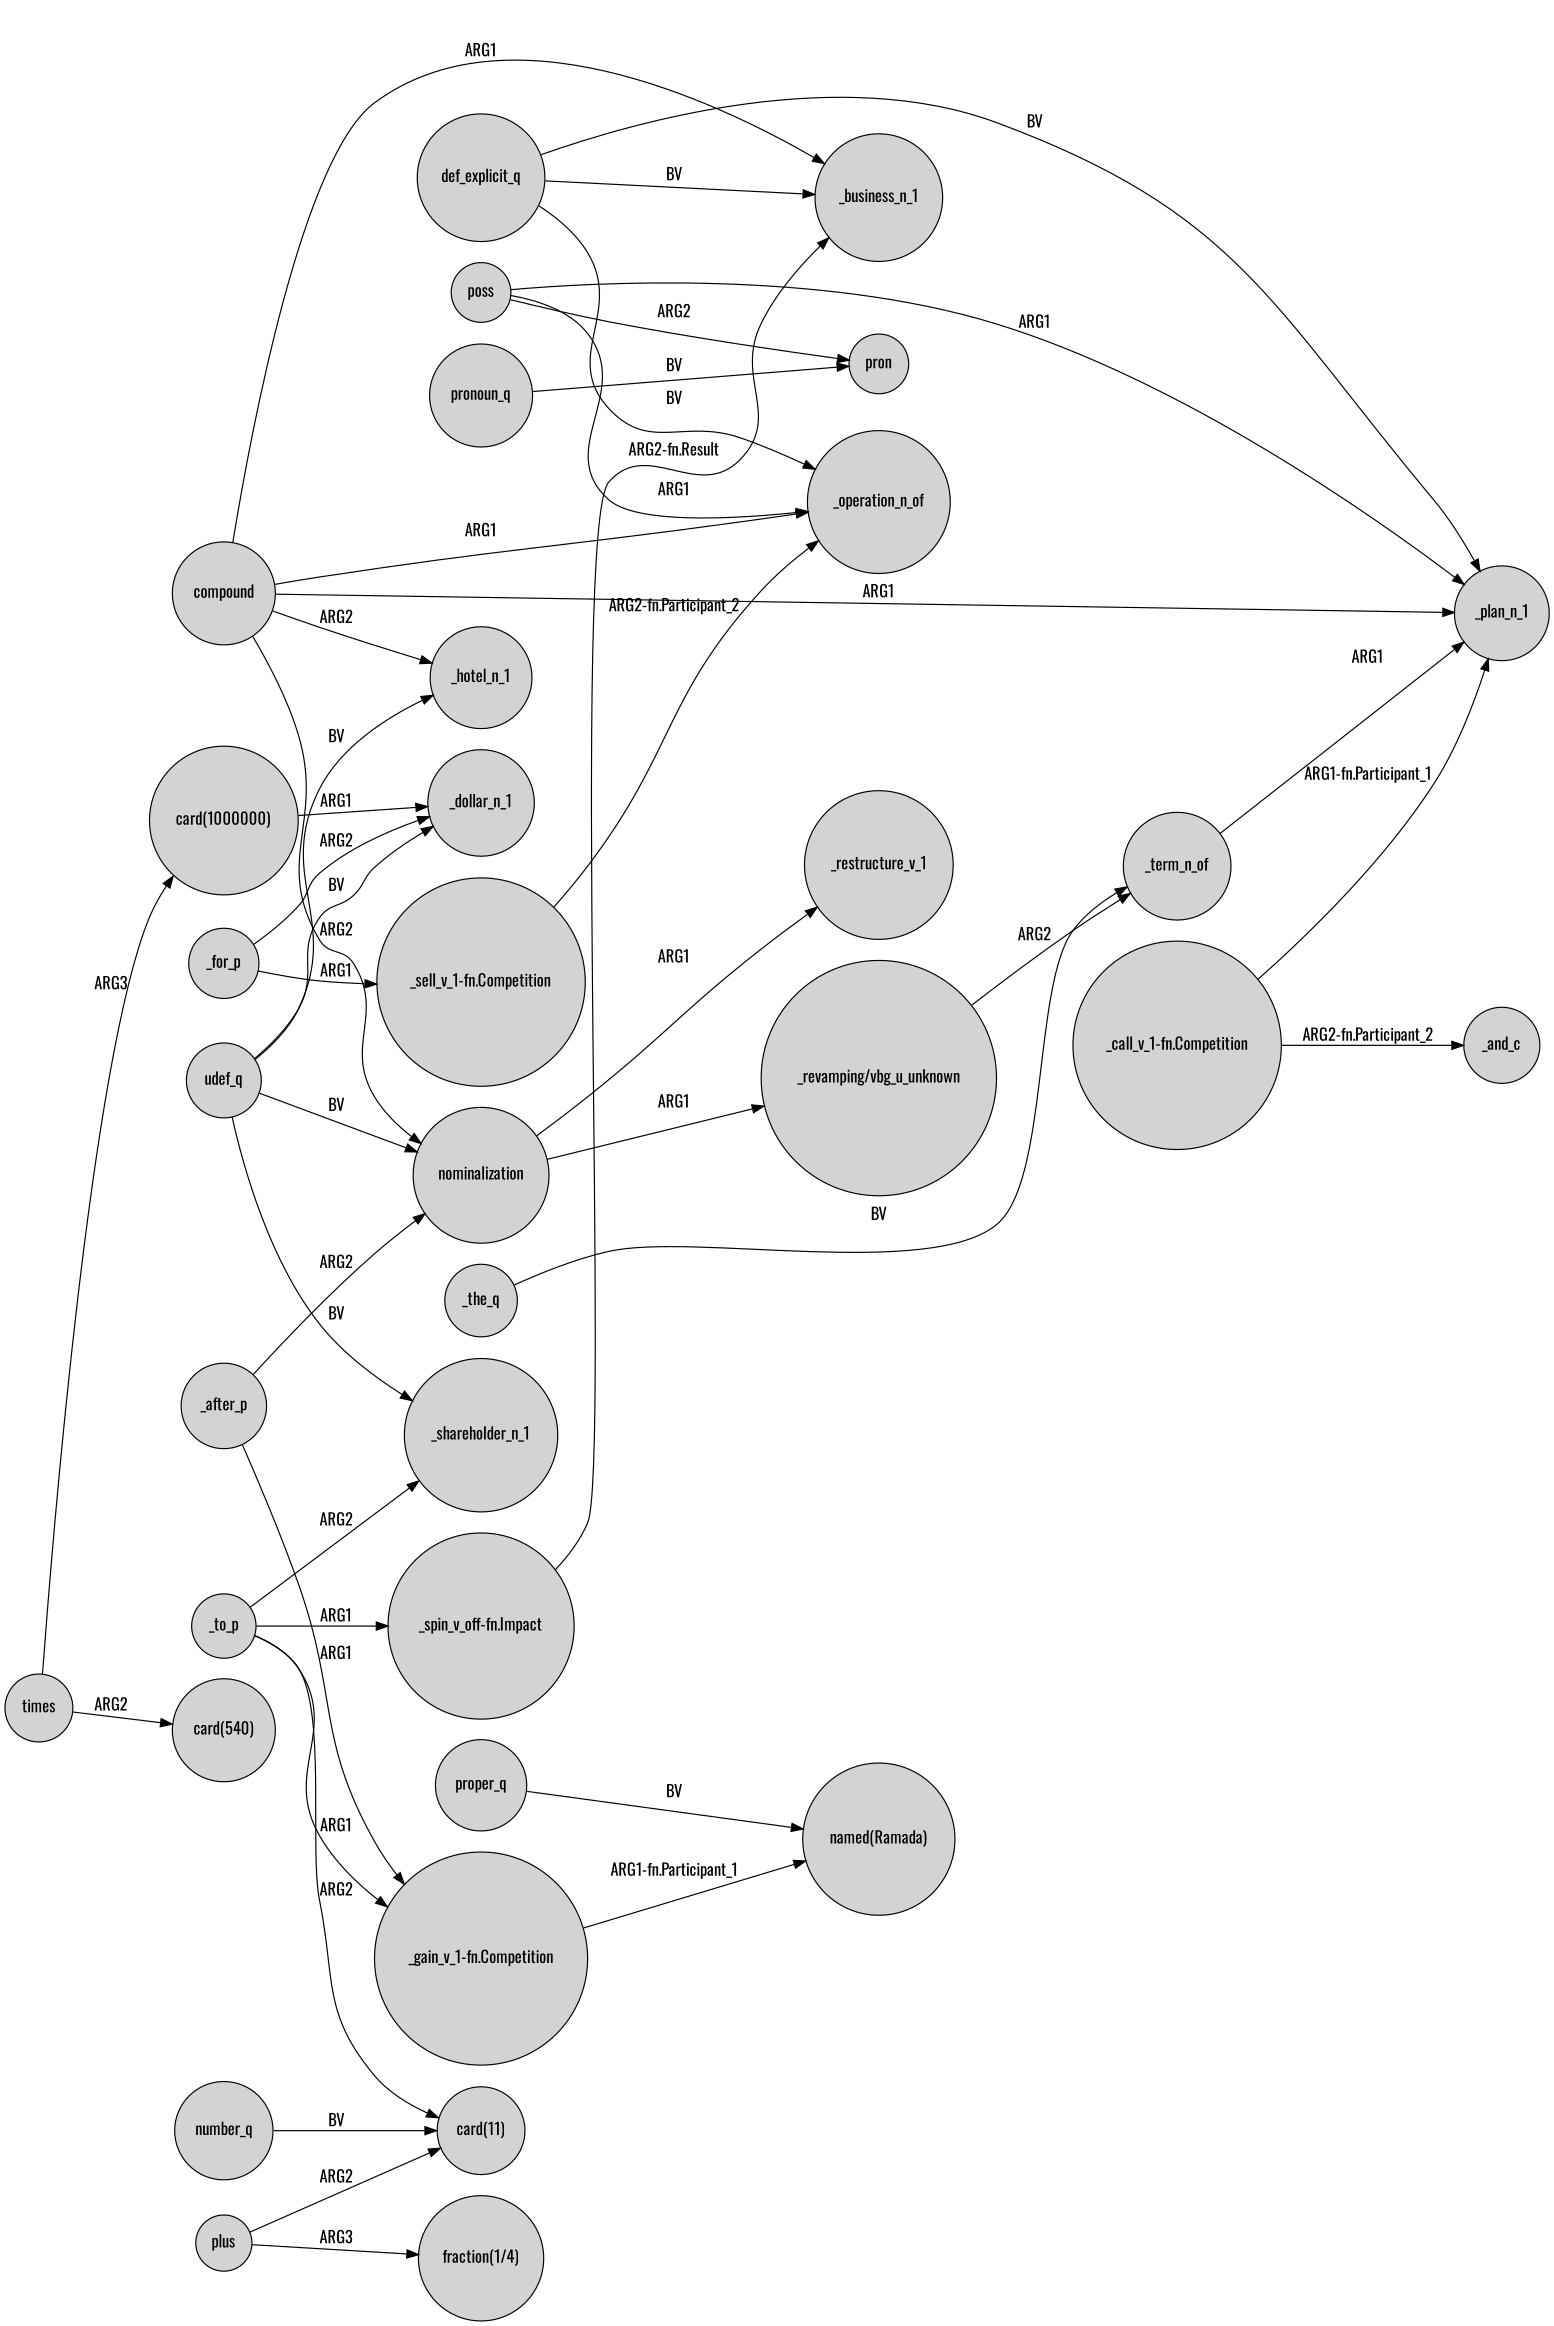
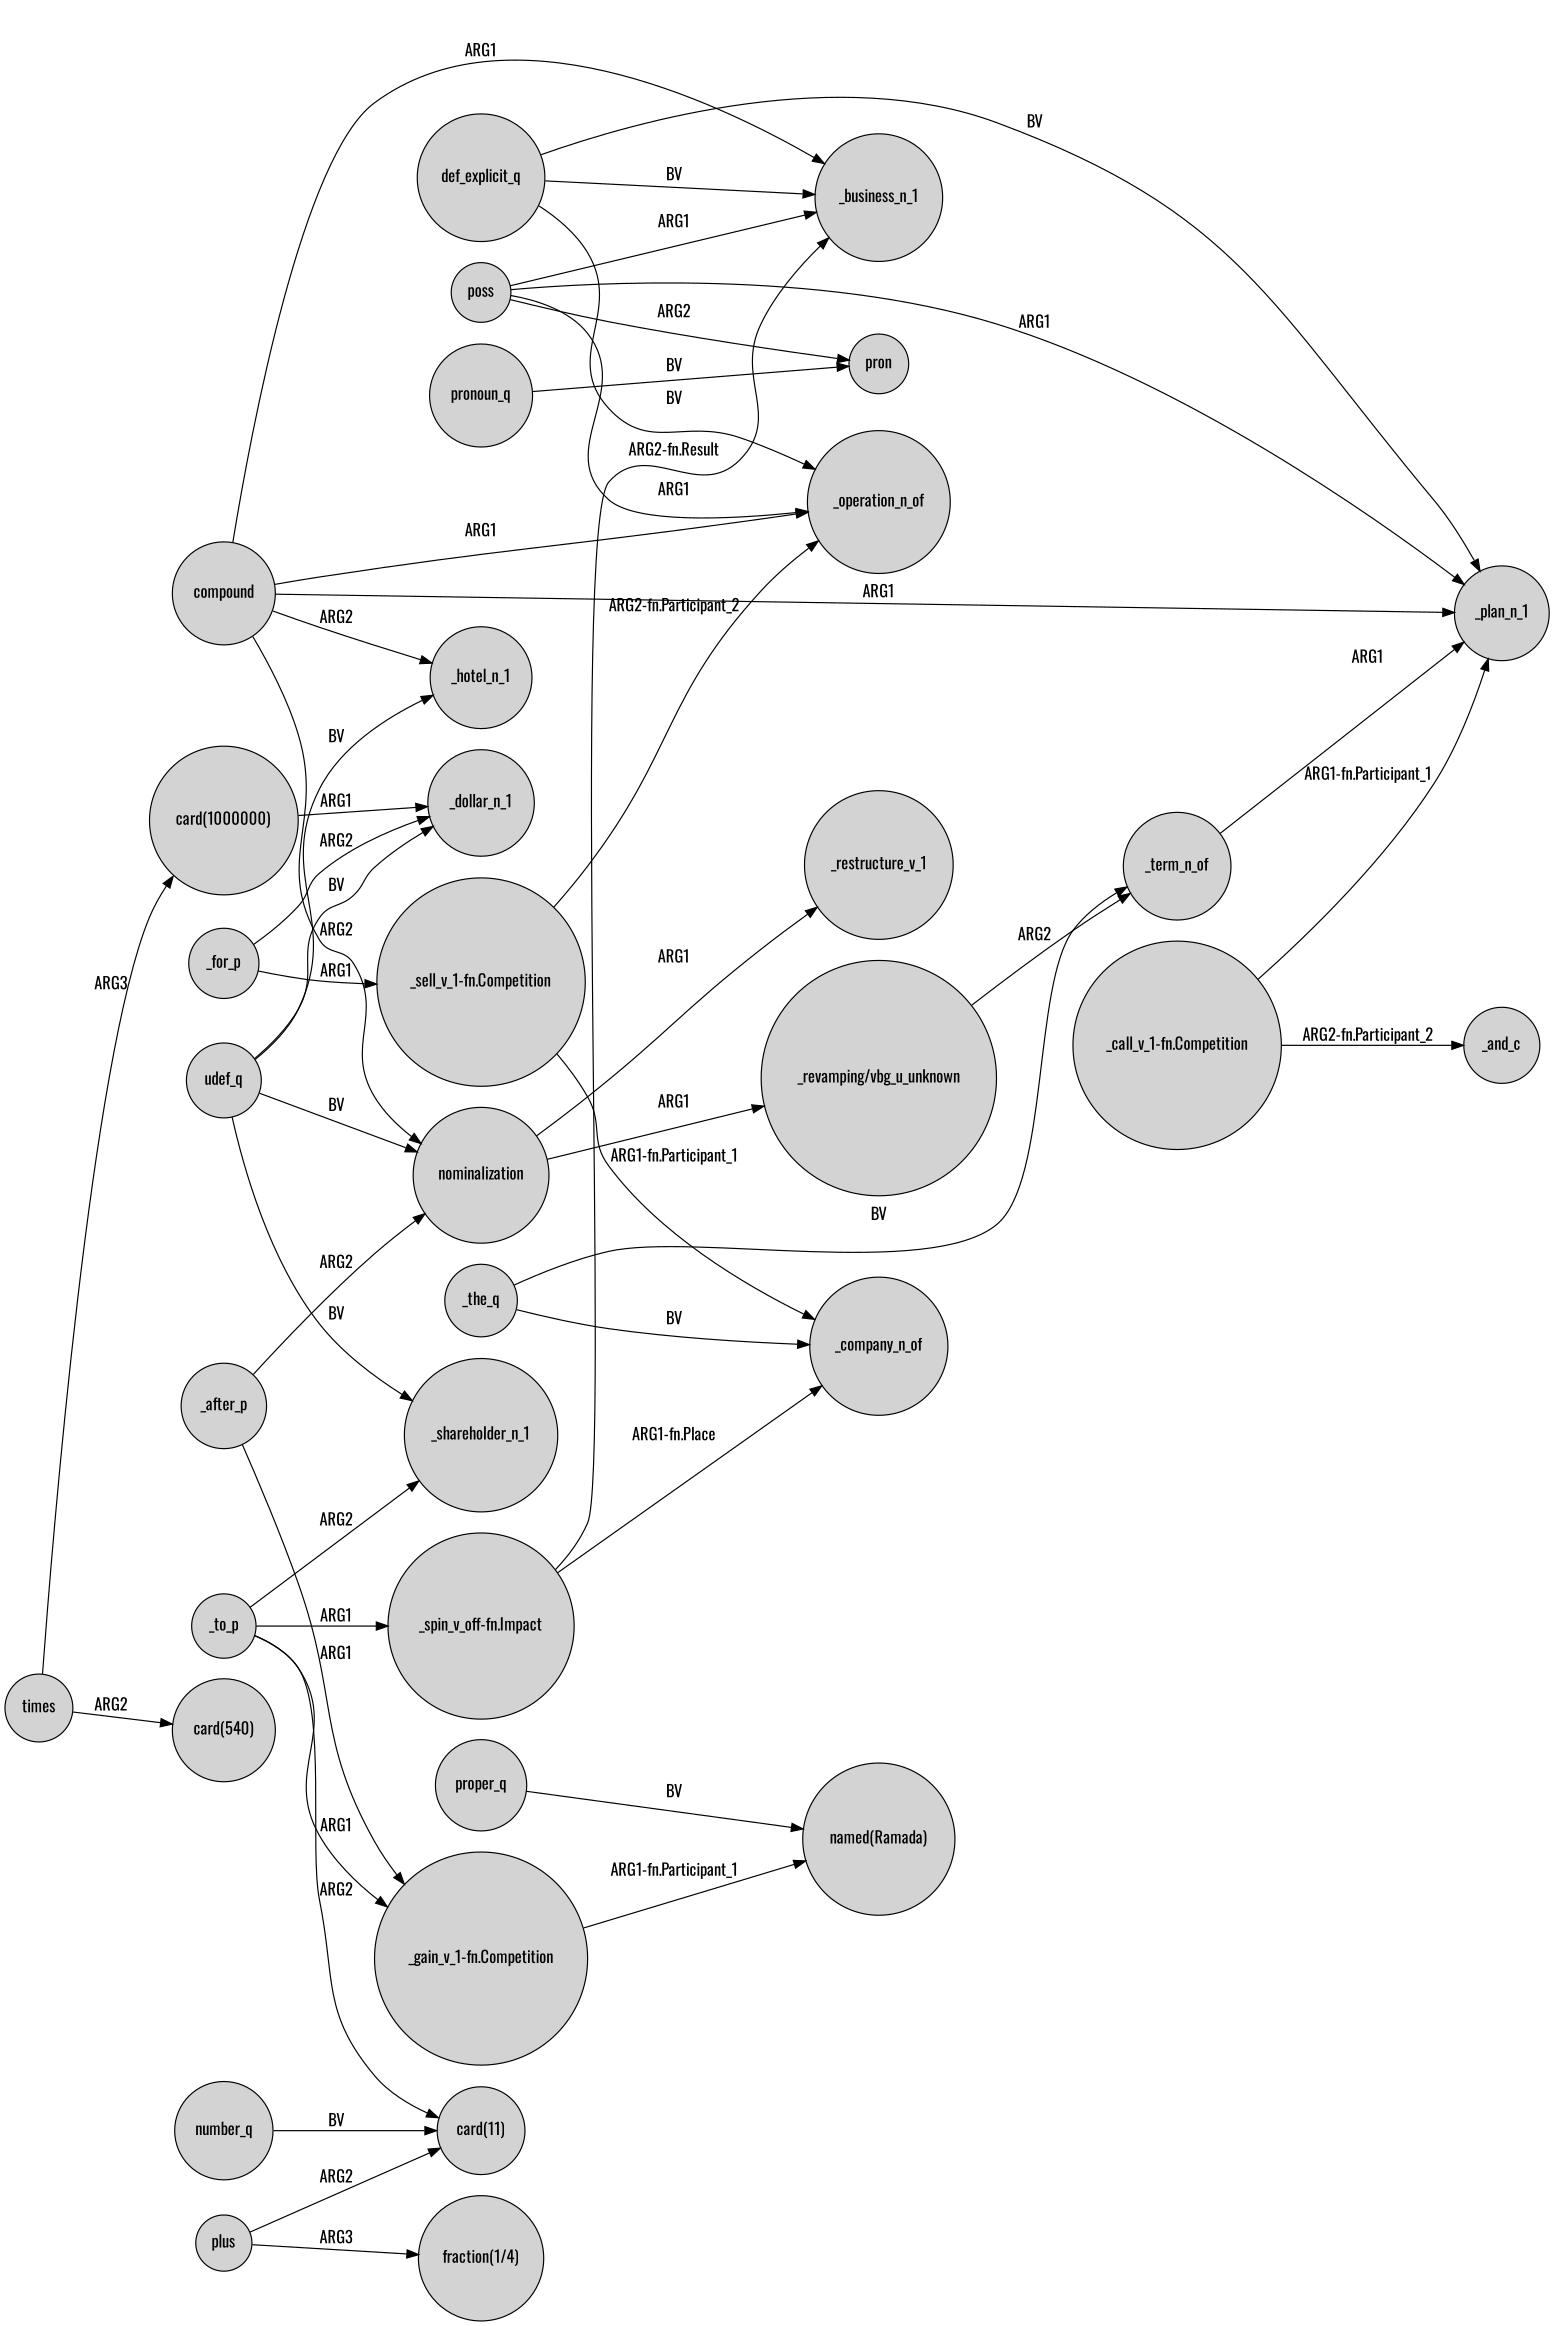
none -> (657, 250)
none -> (879, 1346)
